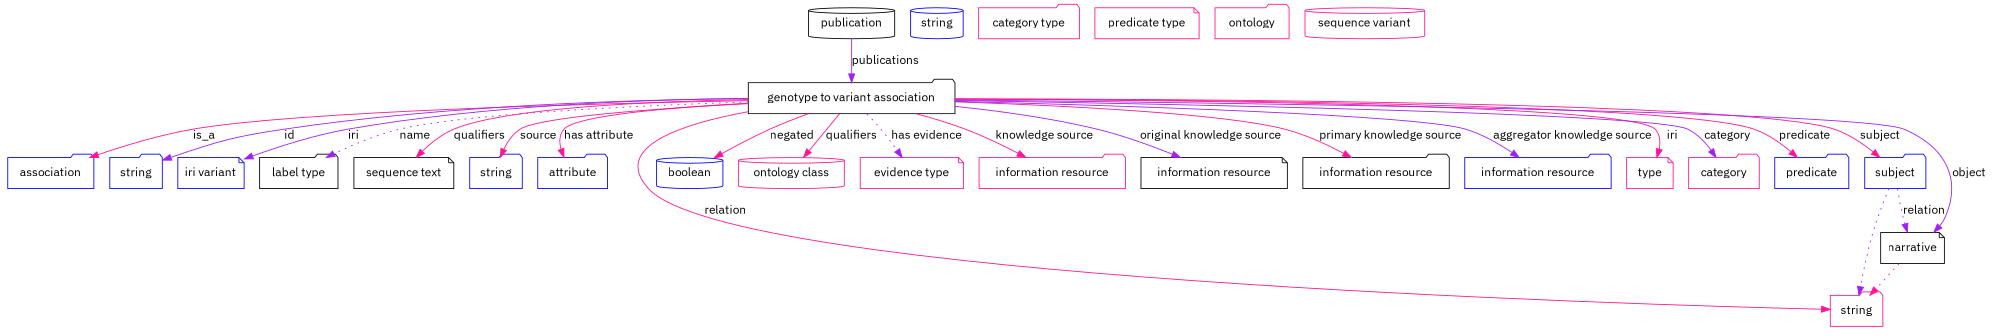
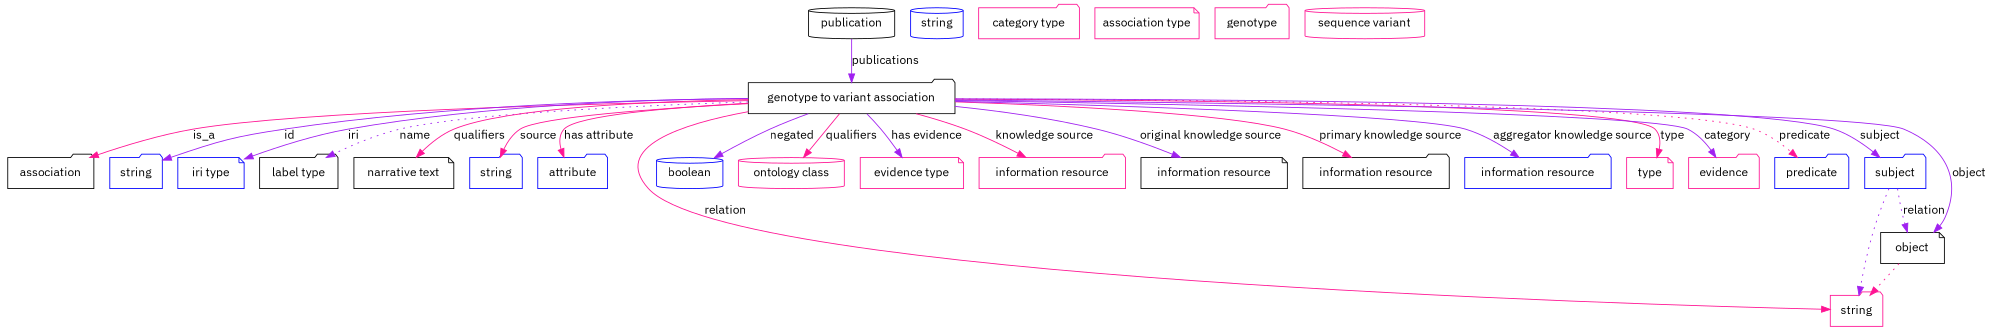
(1147, 23) -> (1147, 23)
(1252, 23) -> (1252, 23)
(1418, 103) -> (1418, 103)
(1377, 104) -> (1377, 104)
(883, 131) -> (883, 131)
(764, 132) -> (764, 132)
(1672, 136) -> (1672, 136)
(51, 173) -> (51, 173)
(211, 173) -> (211, 173)
(404, 173) -> (404, 173)
(1724, 173) -> (1724, 173)
(1913, 248) -> (1913, 248)
